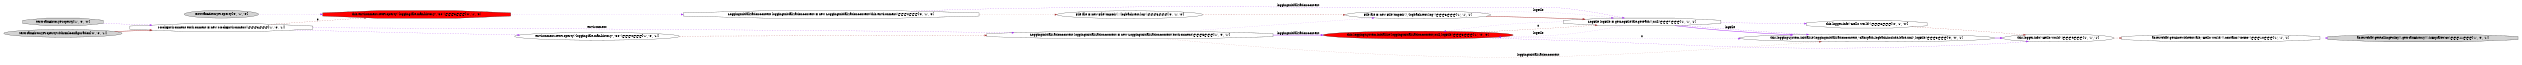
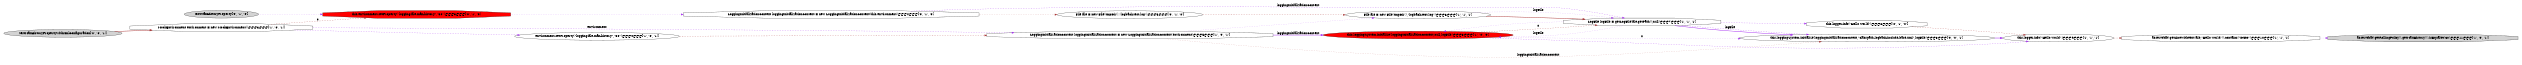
(63, 22) -> none
